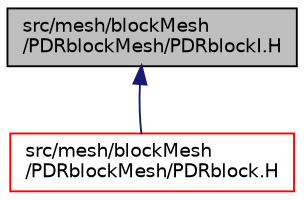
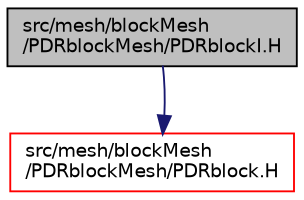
(140, 109) -> (165, 91)
